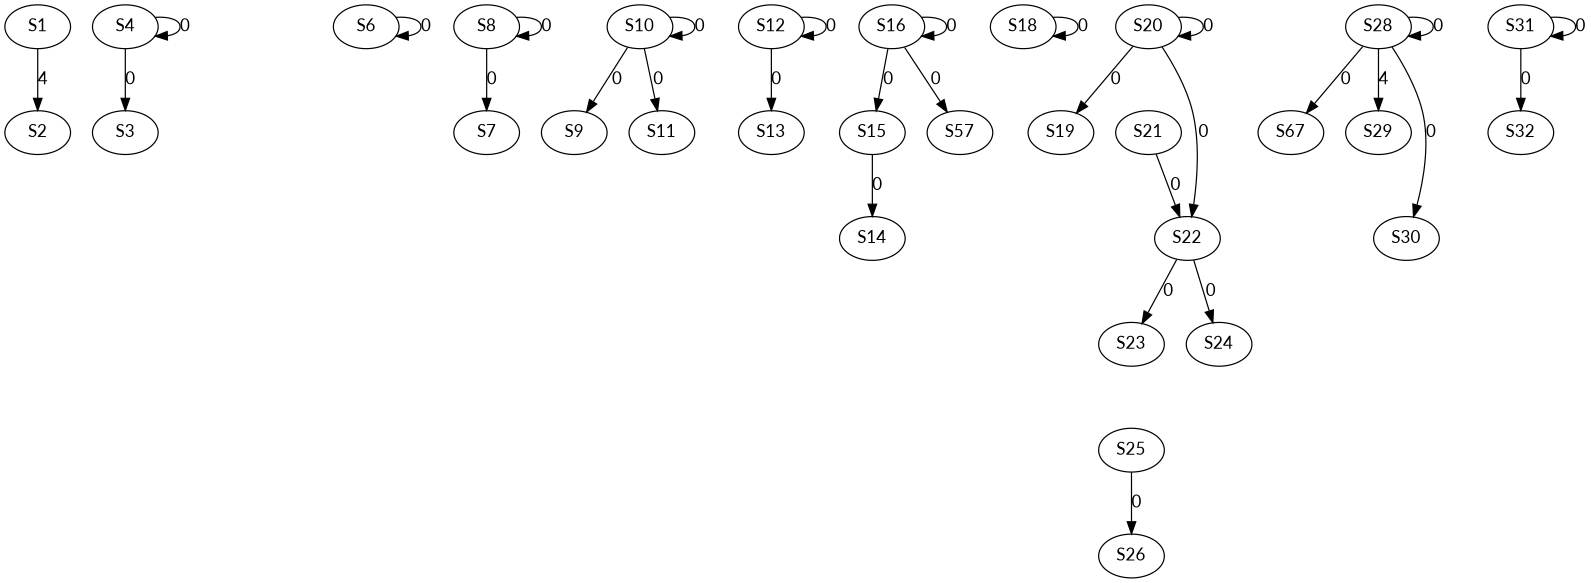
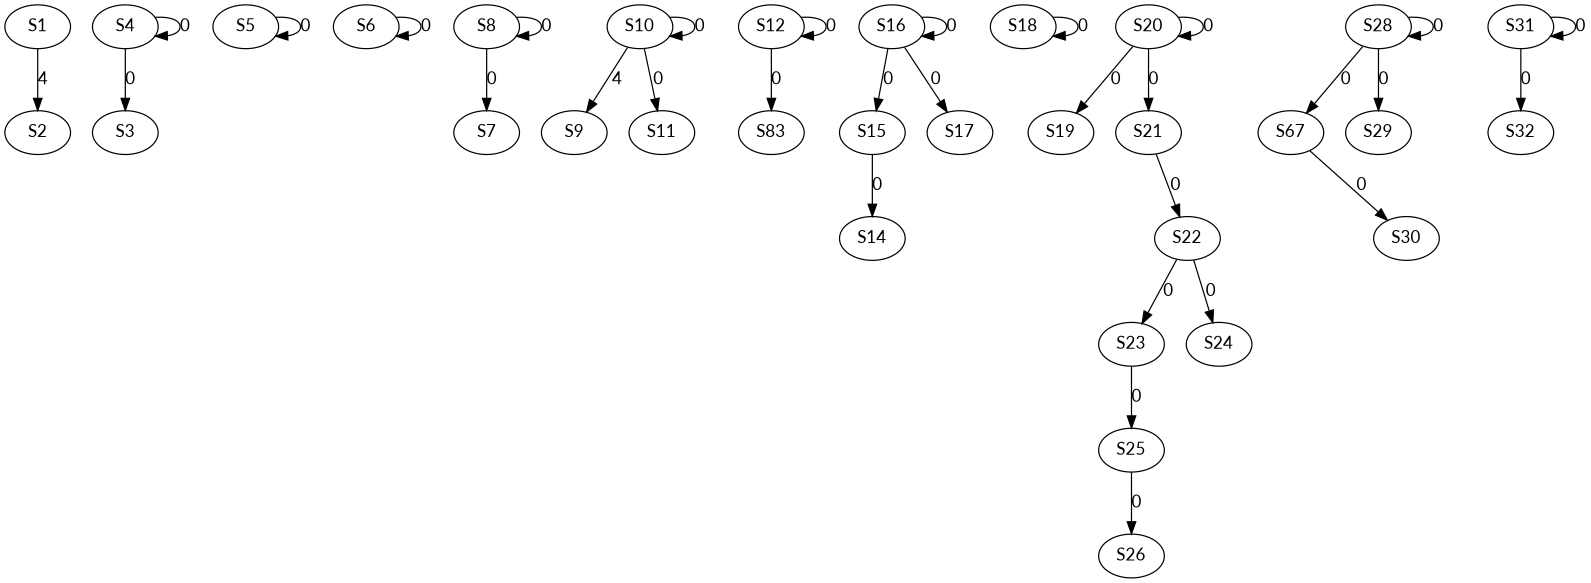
none -> (246, 27)
(617, 80) -> (617, 80)
(1384, 80) -> (1384, 80)
(1195, 122) -> (1149, 74)
(1425, 123) -> (1344, 181)
(771, 133) -> (771, 133)
(960, 133) -> (960, 133)
none -> (1132, 391)
